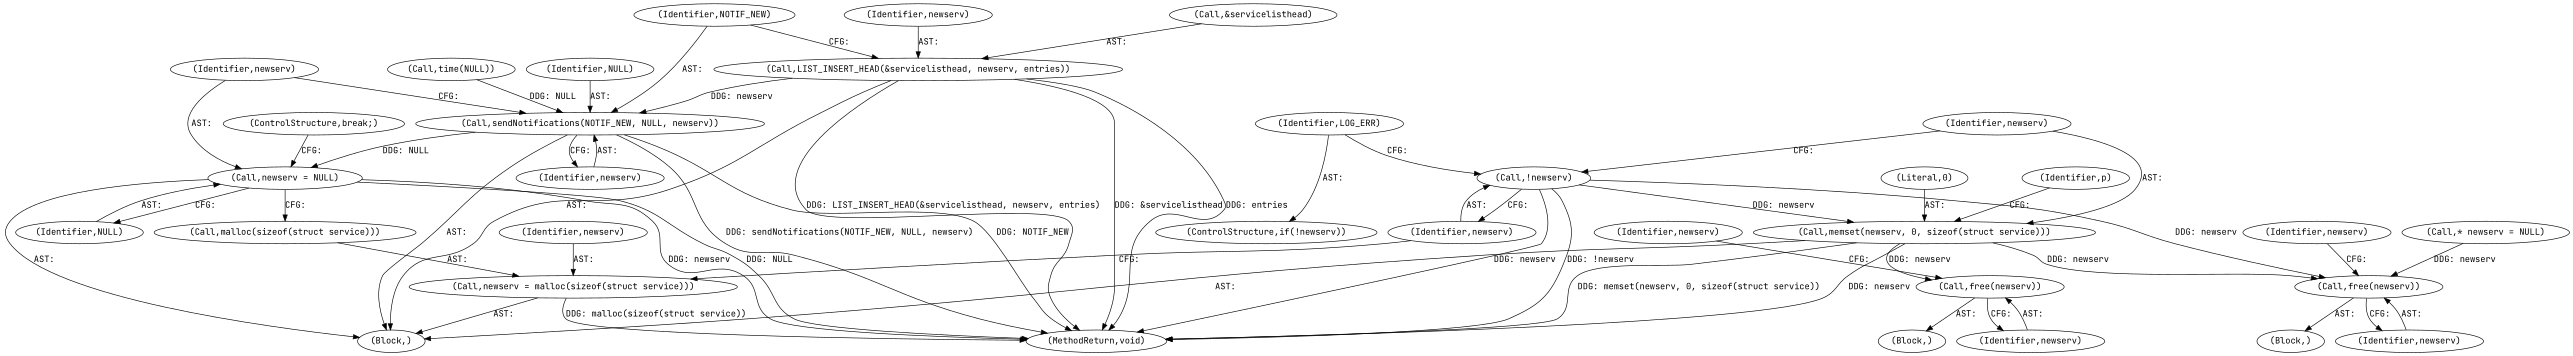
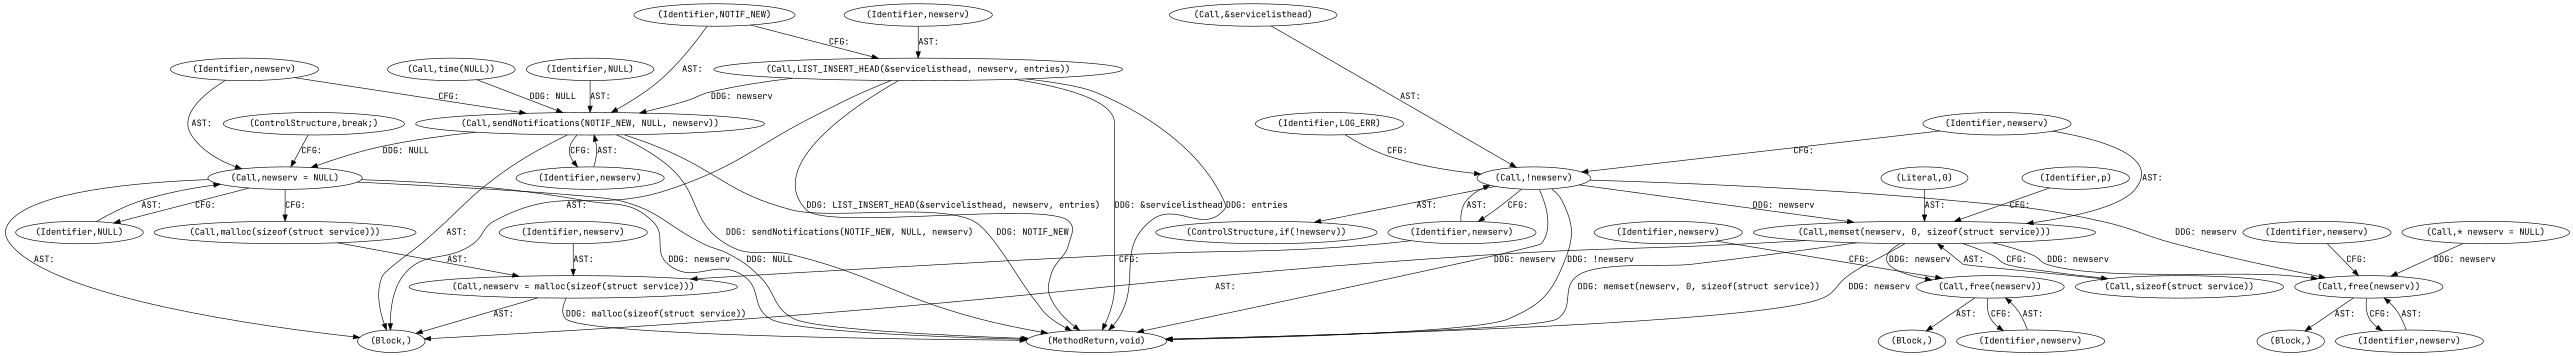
(1095, 41) -> (1391, 95)
(1319, 180) -> (1408, 204)
none -> (2180, 287)
